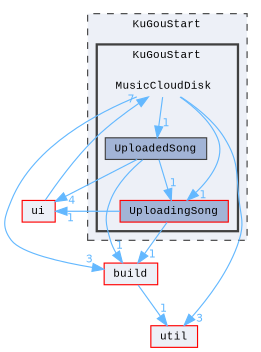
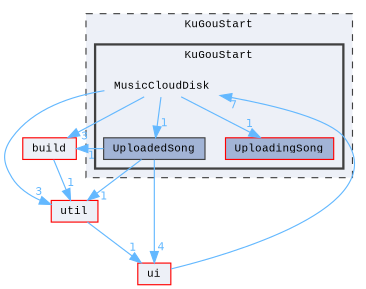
(163, 174) -> (108, 185)
(80, 211) -> (110, 239)
(156, 238) -> none
